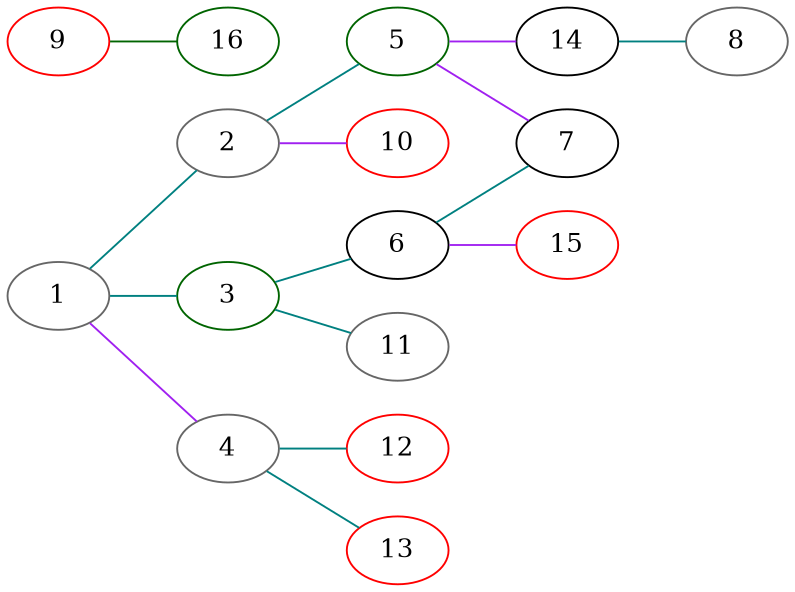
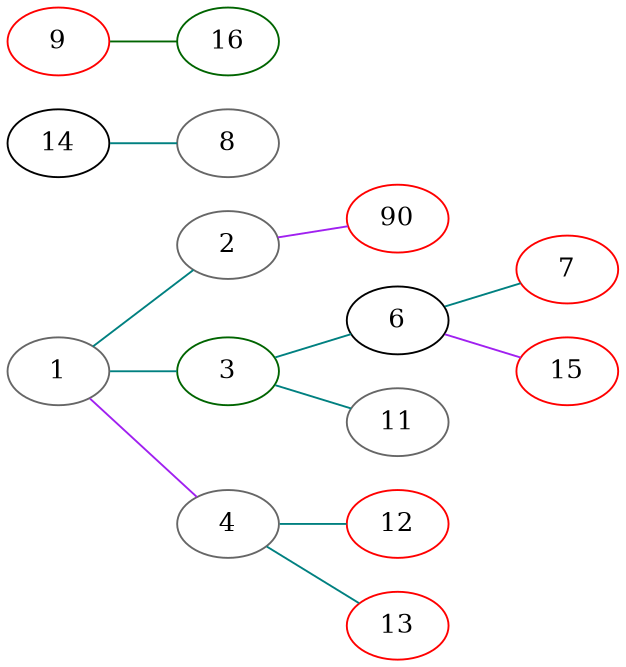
(398, 41) -> none
(398, 143) -> (398, 219)
(567, 143) -> (567, 270)
